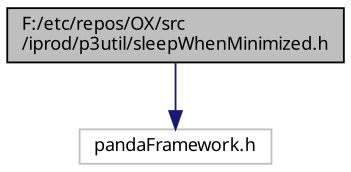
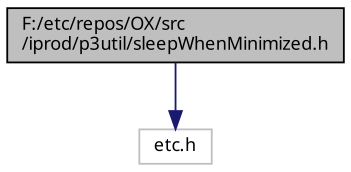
(176, 147) -> (176, 147)
